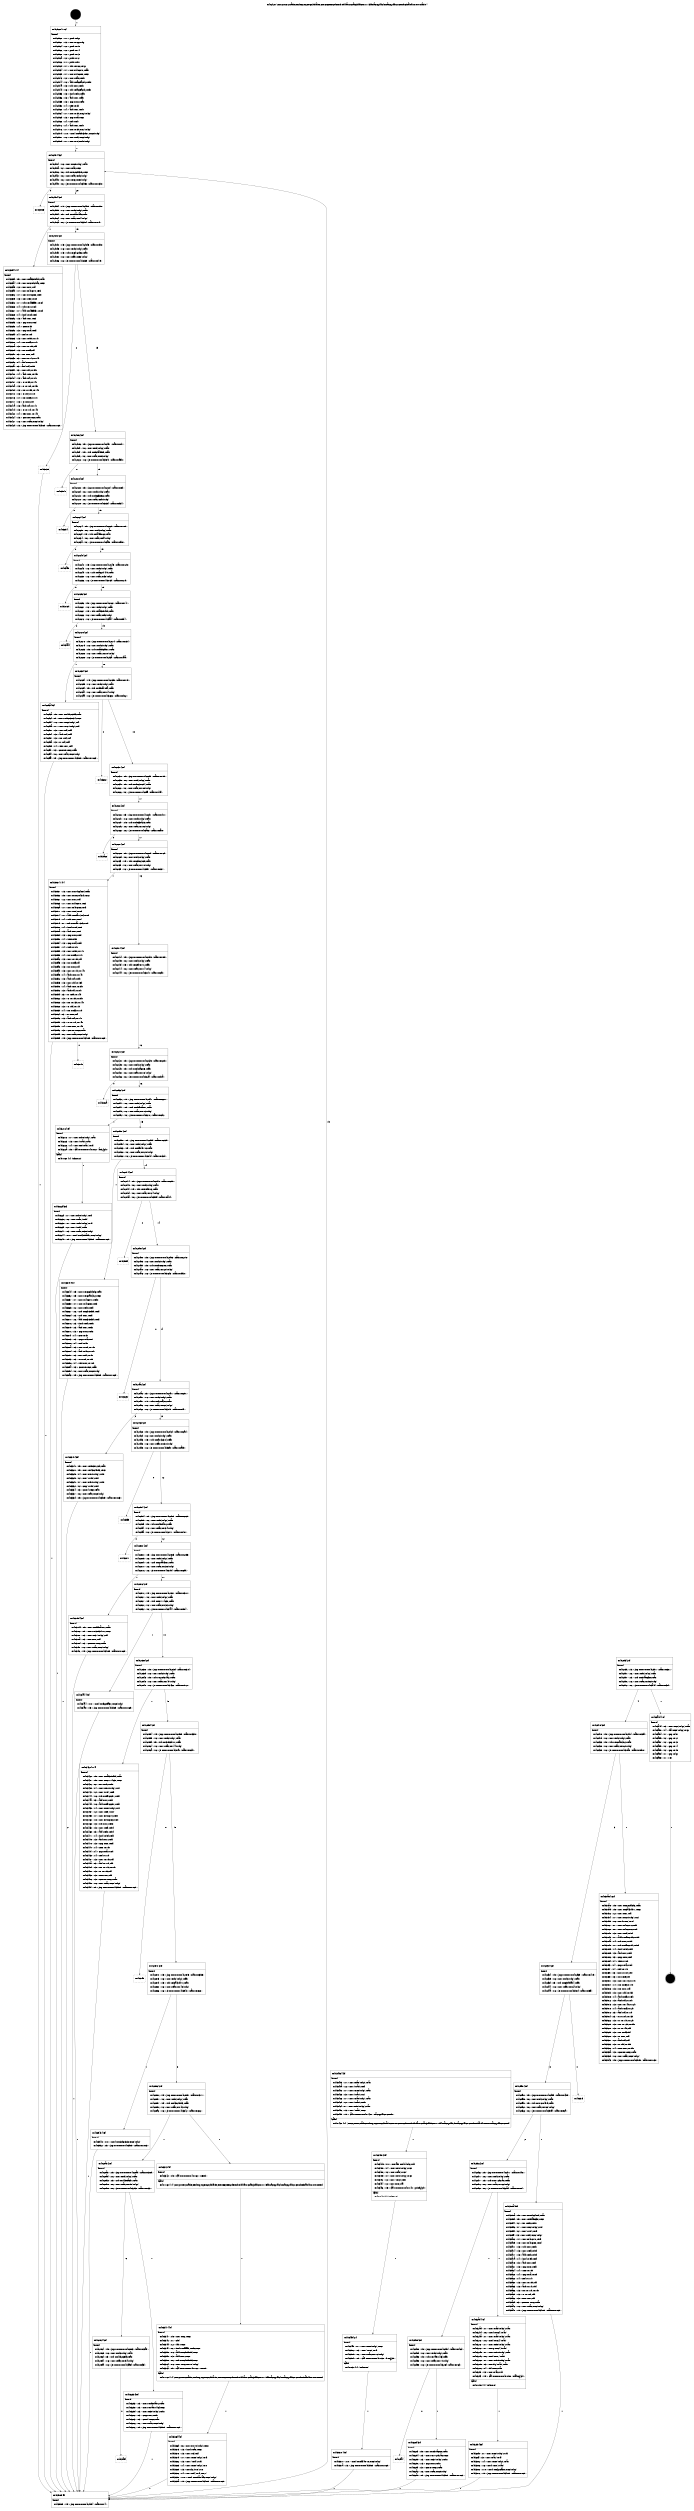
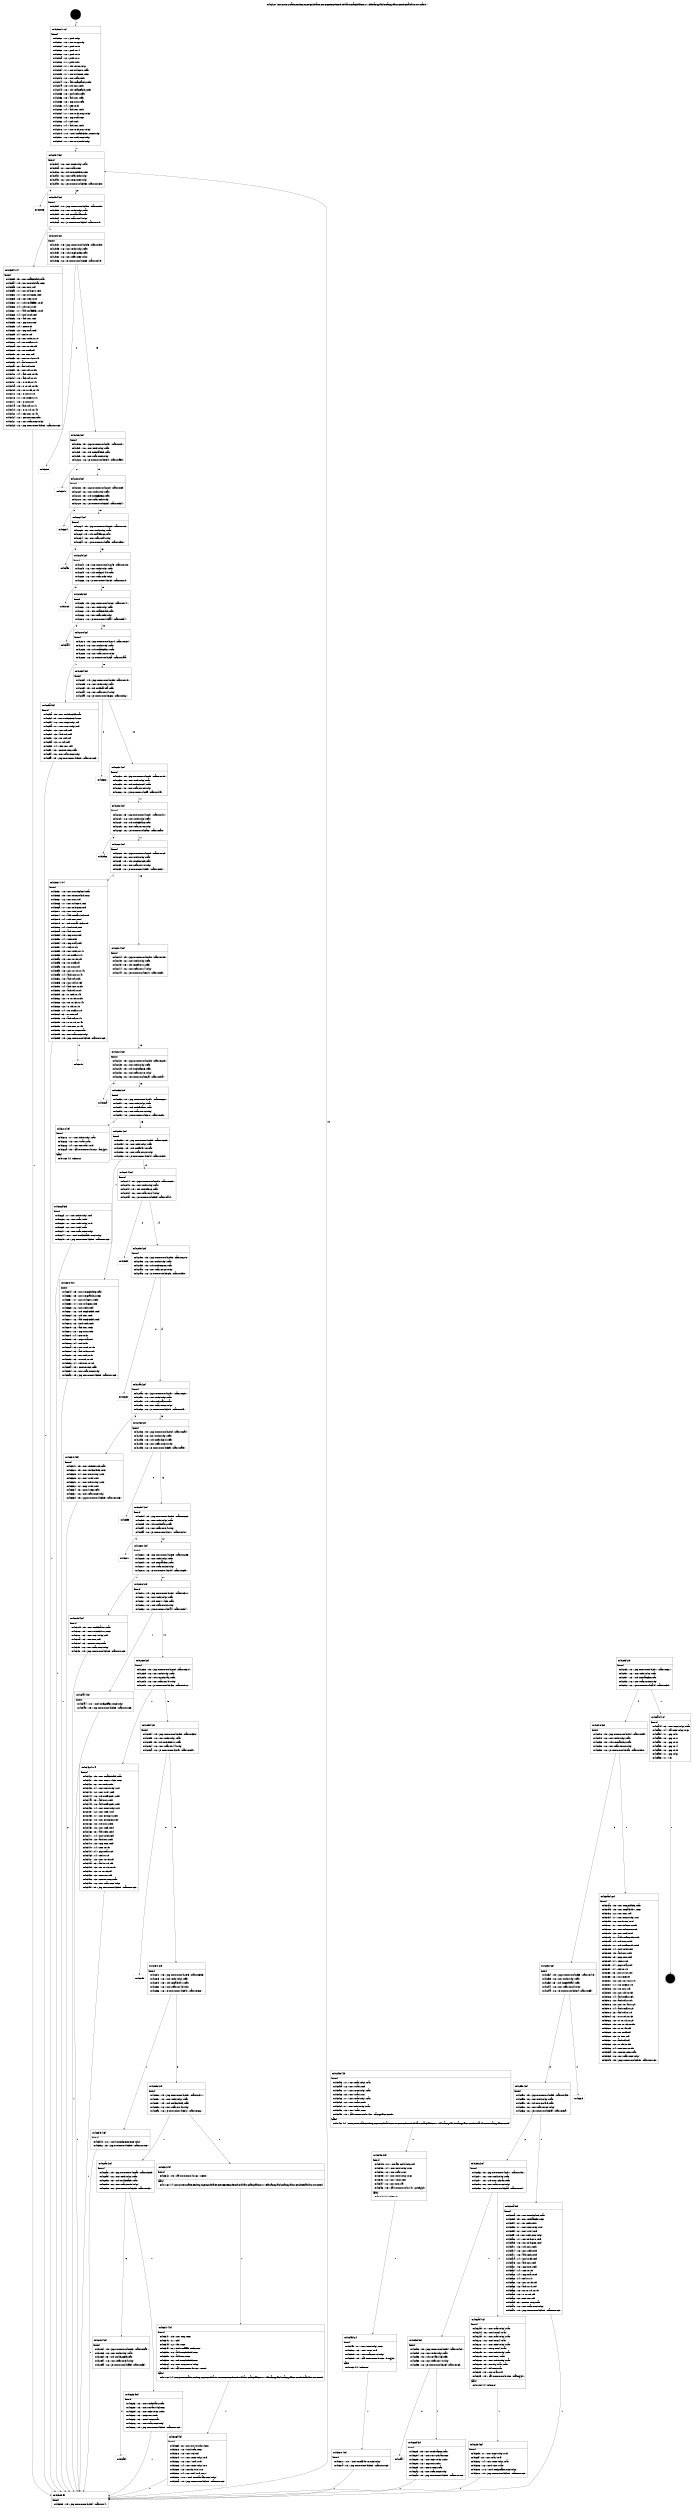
(76, 229) -> none
(82, 1182) -> none
(39, 1484) -> (33, 1466)
